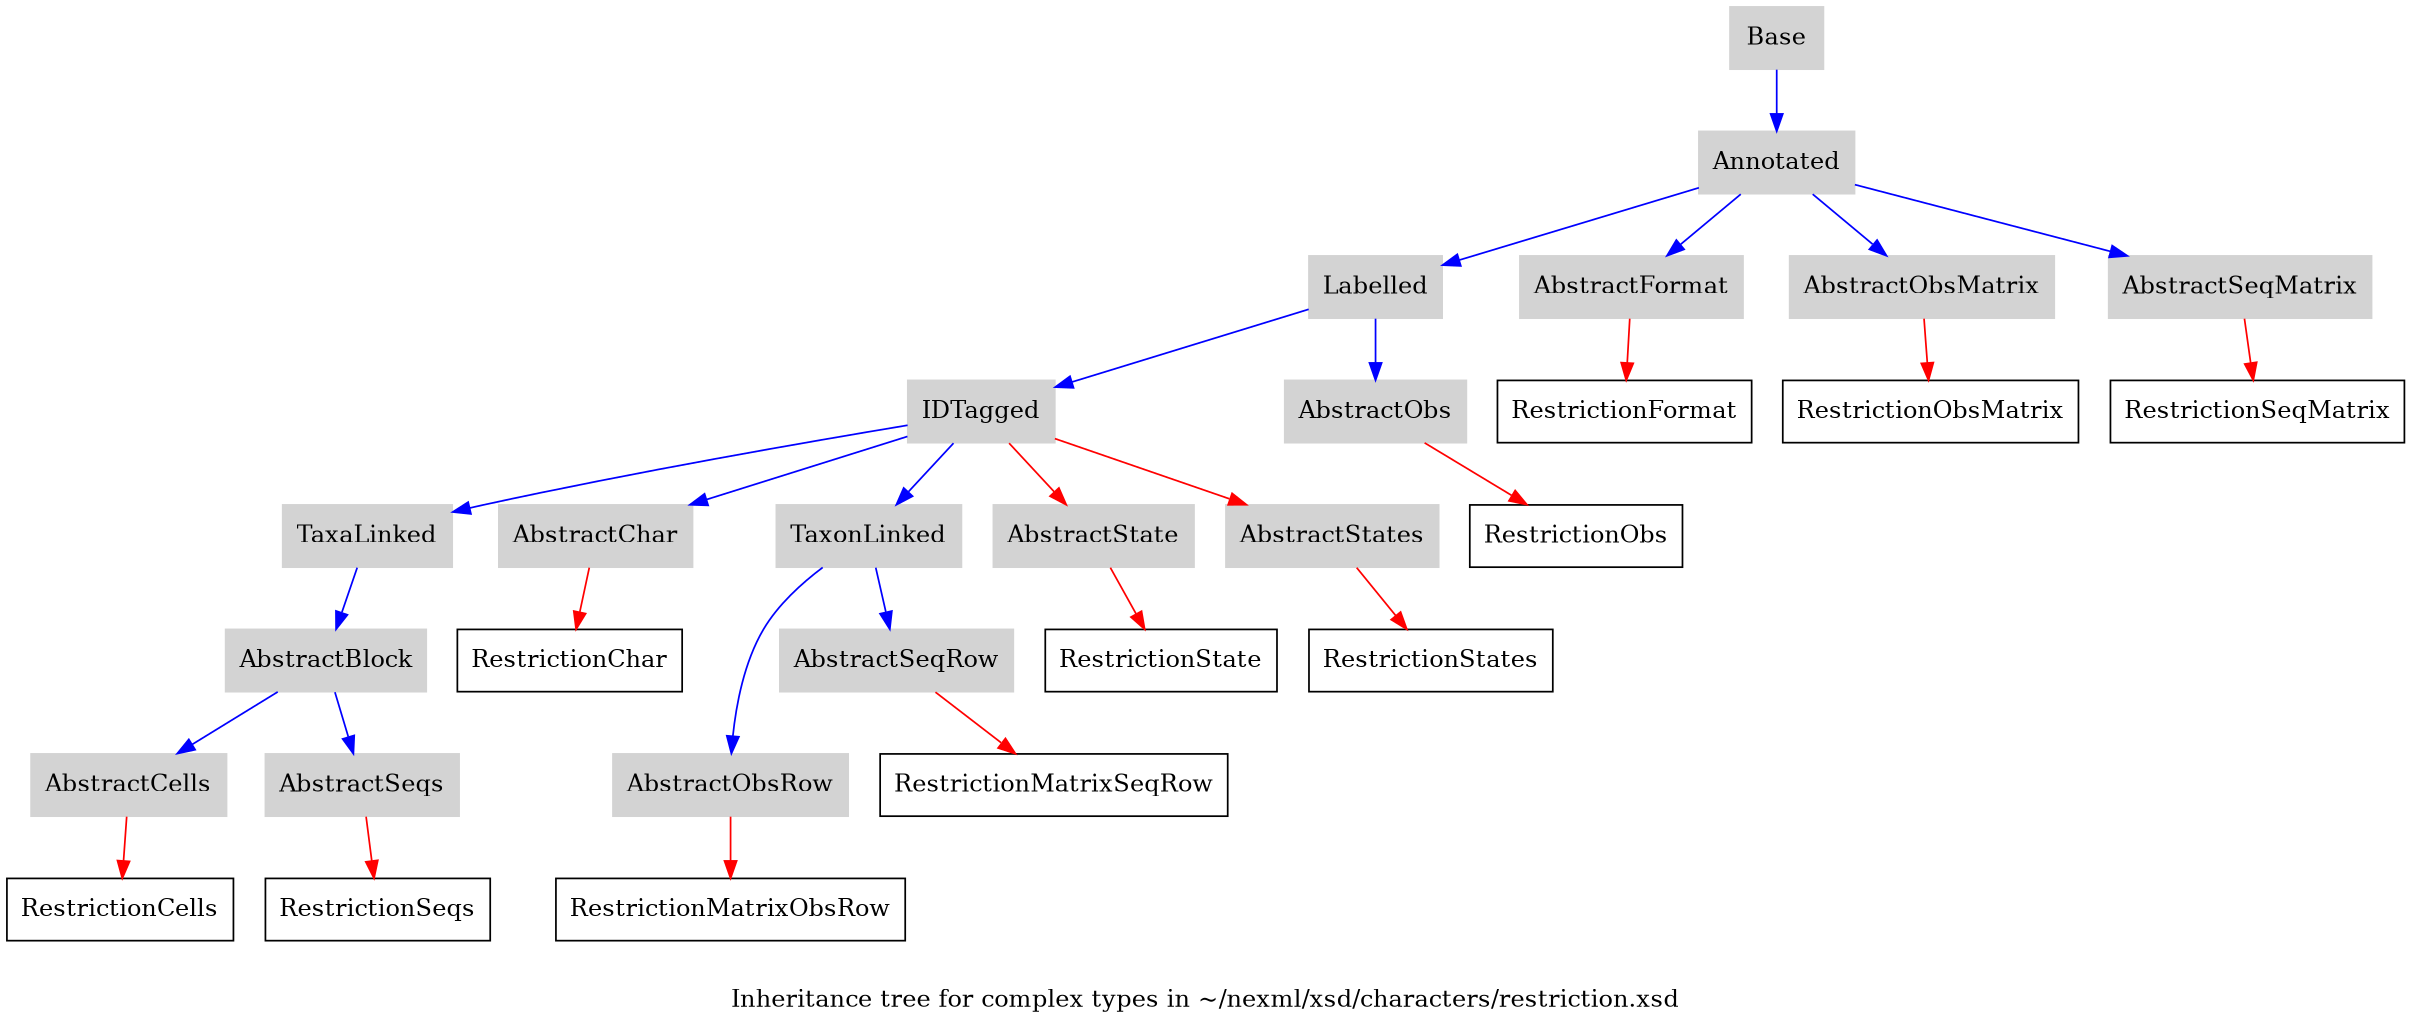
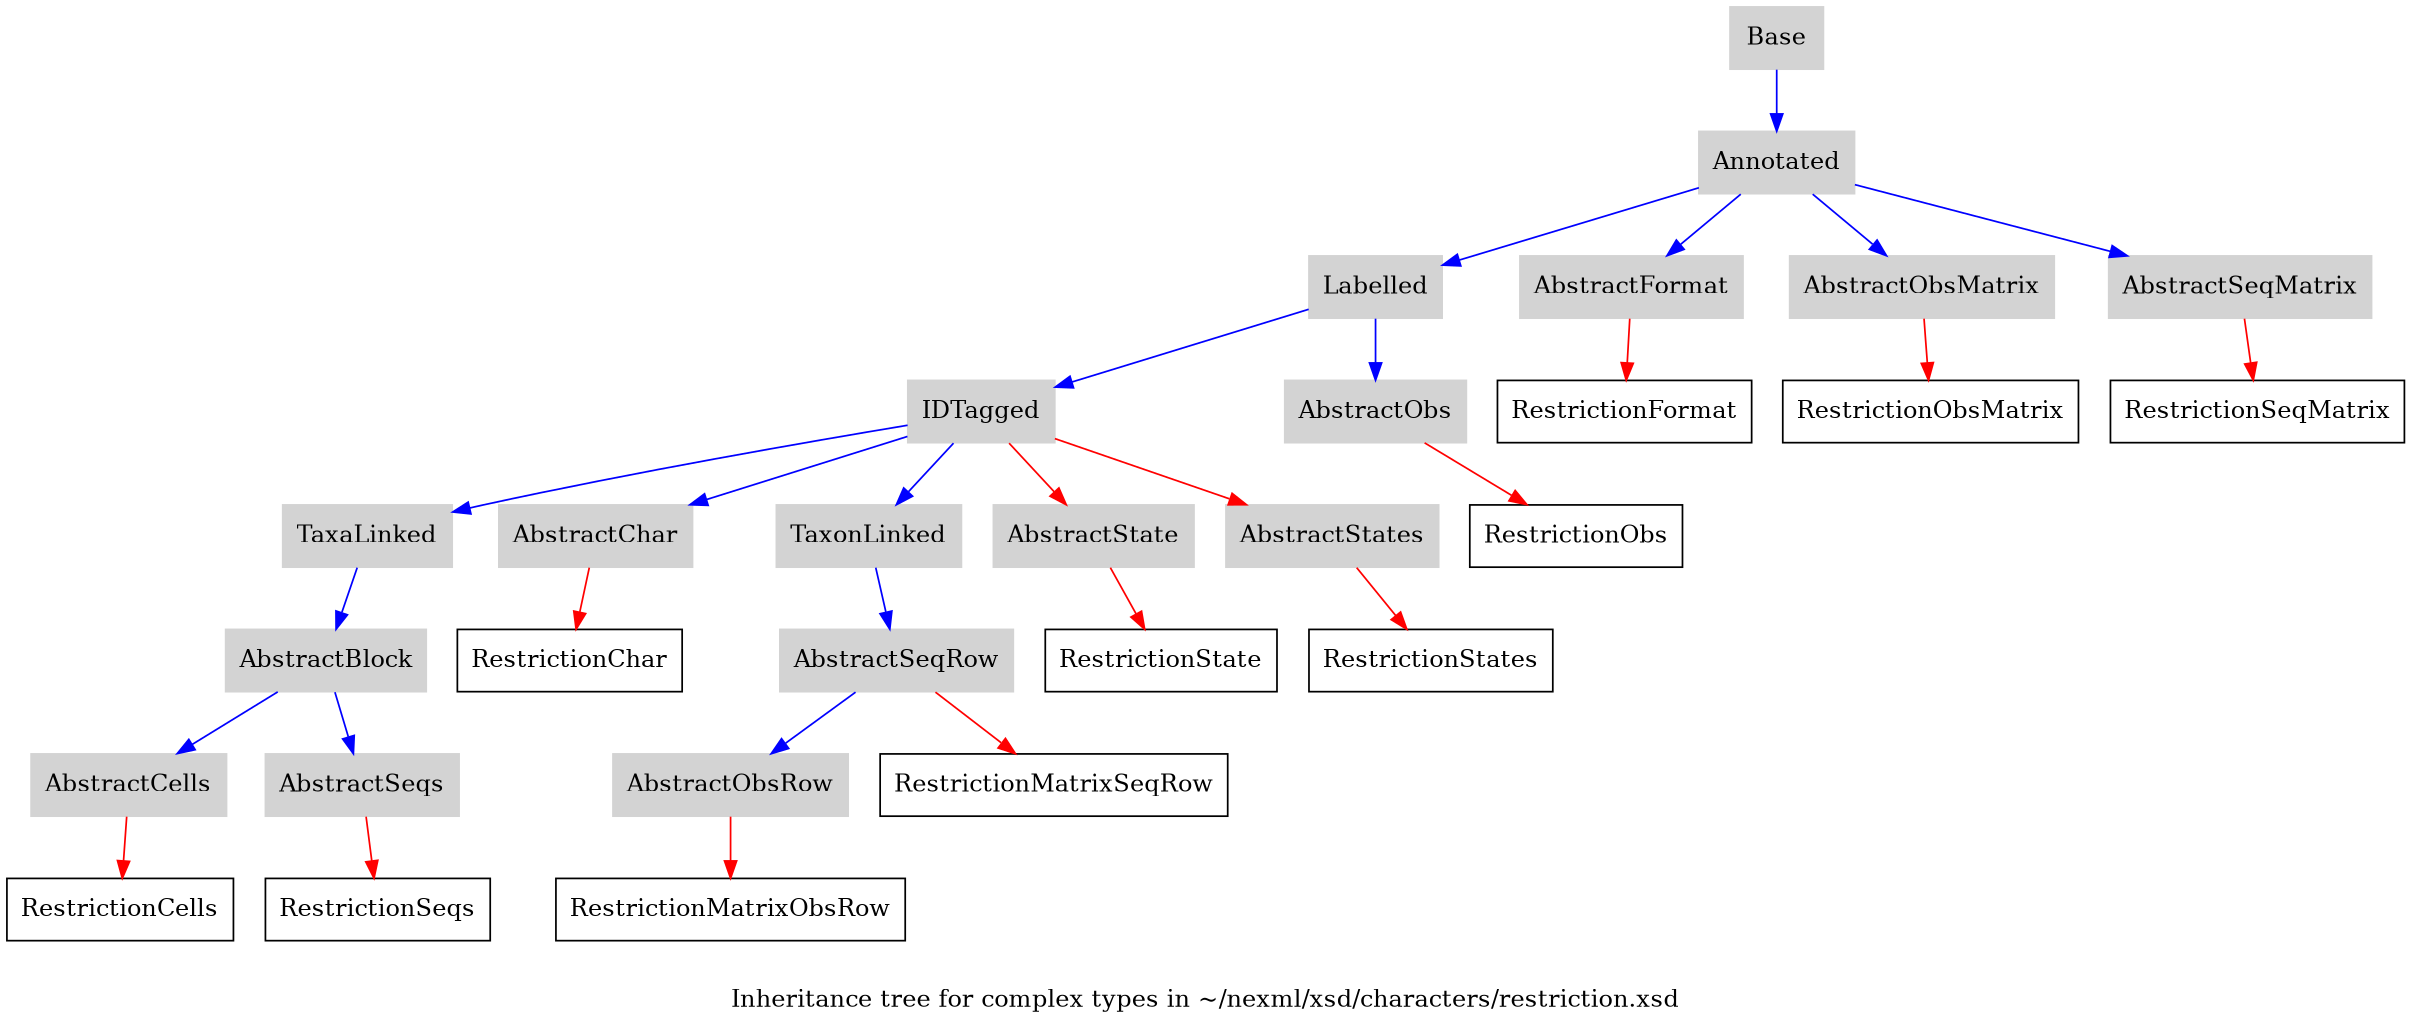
(757, 641) -> (821, 718)
